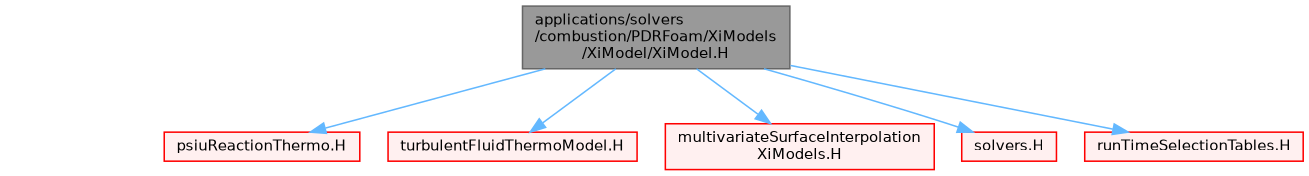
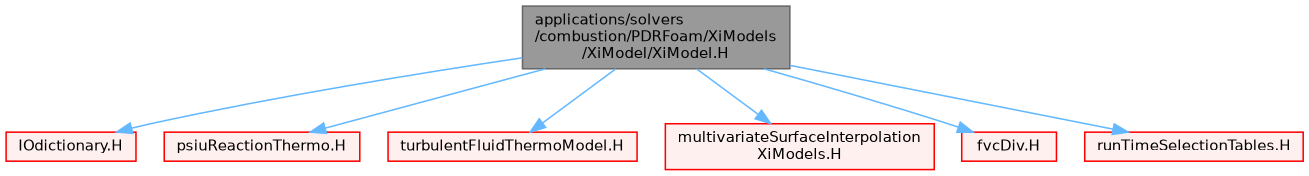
none -> (71, 147)
(1009, 147) -> (1009, 147)
